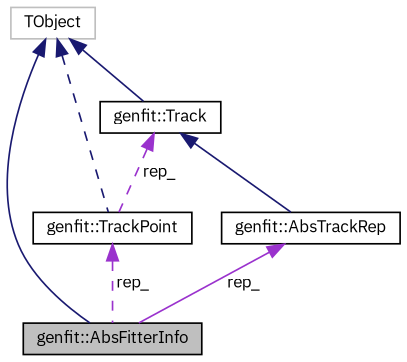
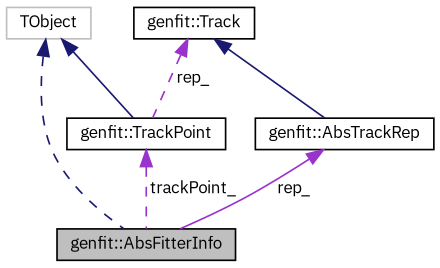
(113, 76) -> none
(85, 134) -> (103, 85)
(8, 202) -> (55, 156)
(132, 283) -> (192, 189)
